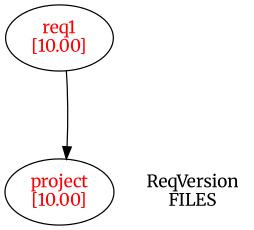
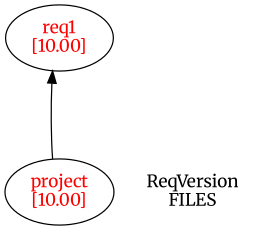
(68, 109) -> (51, 121)
